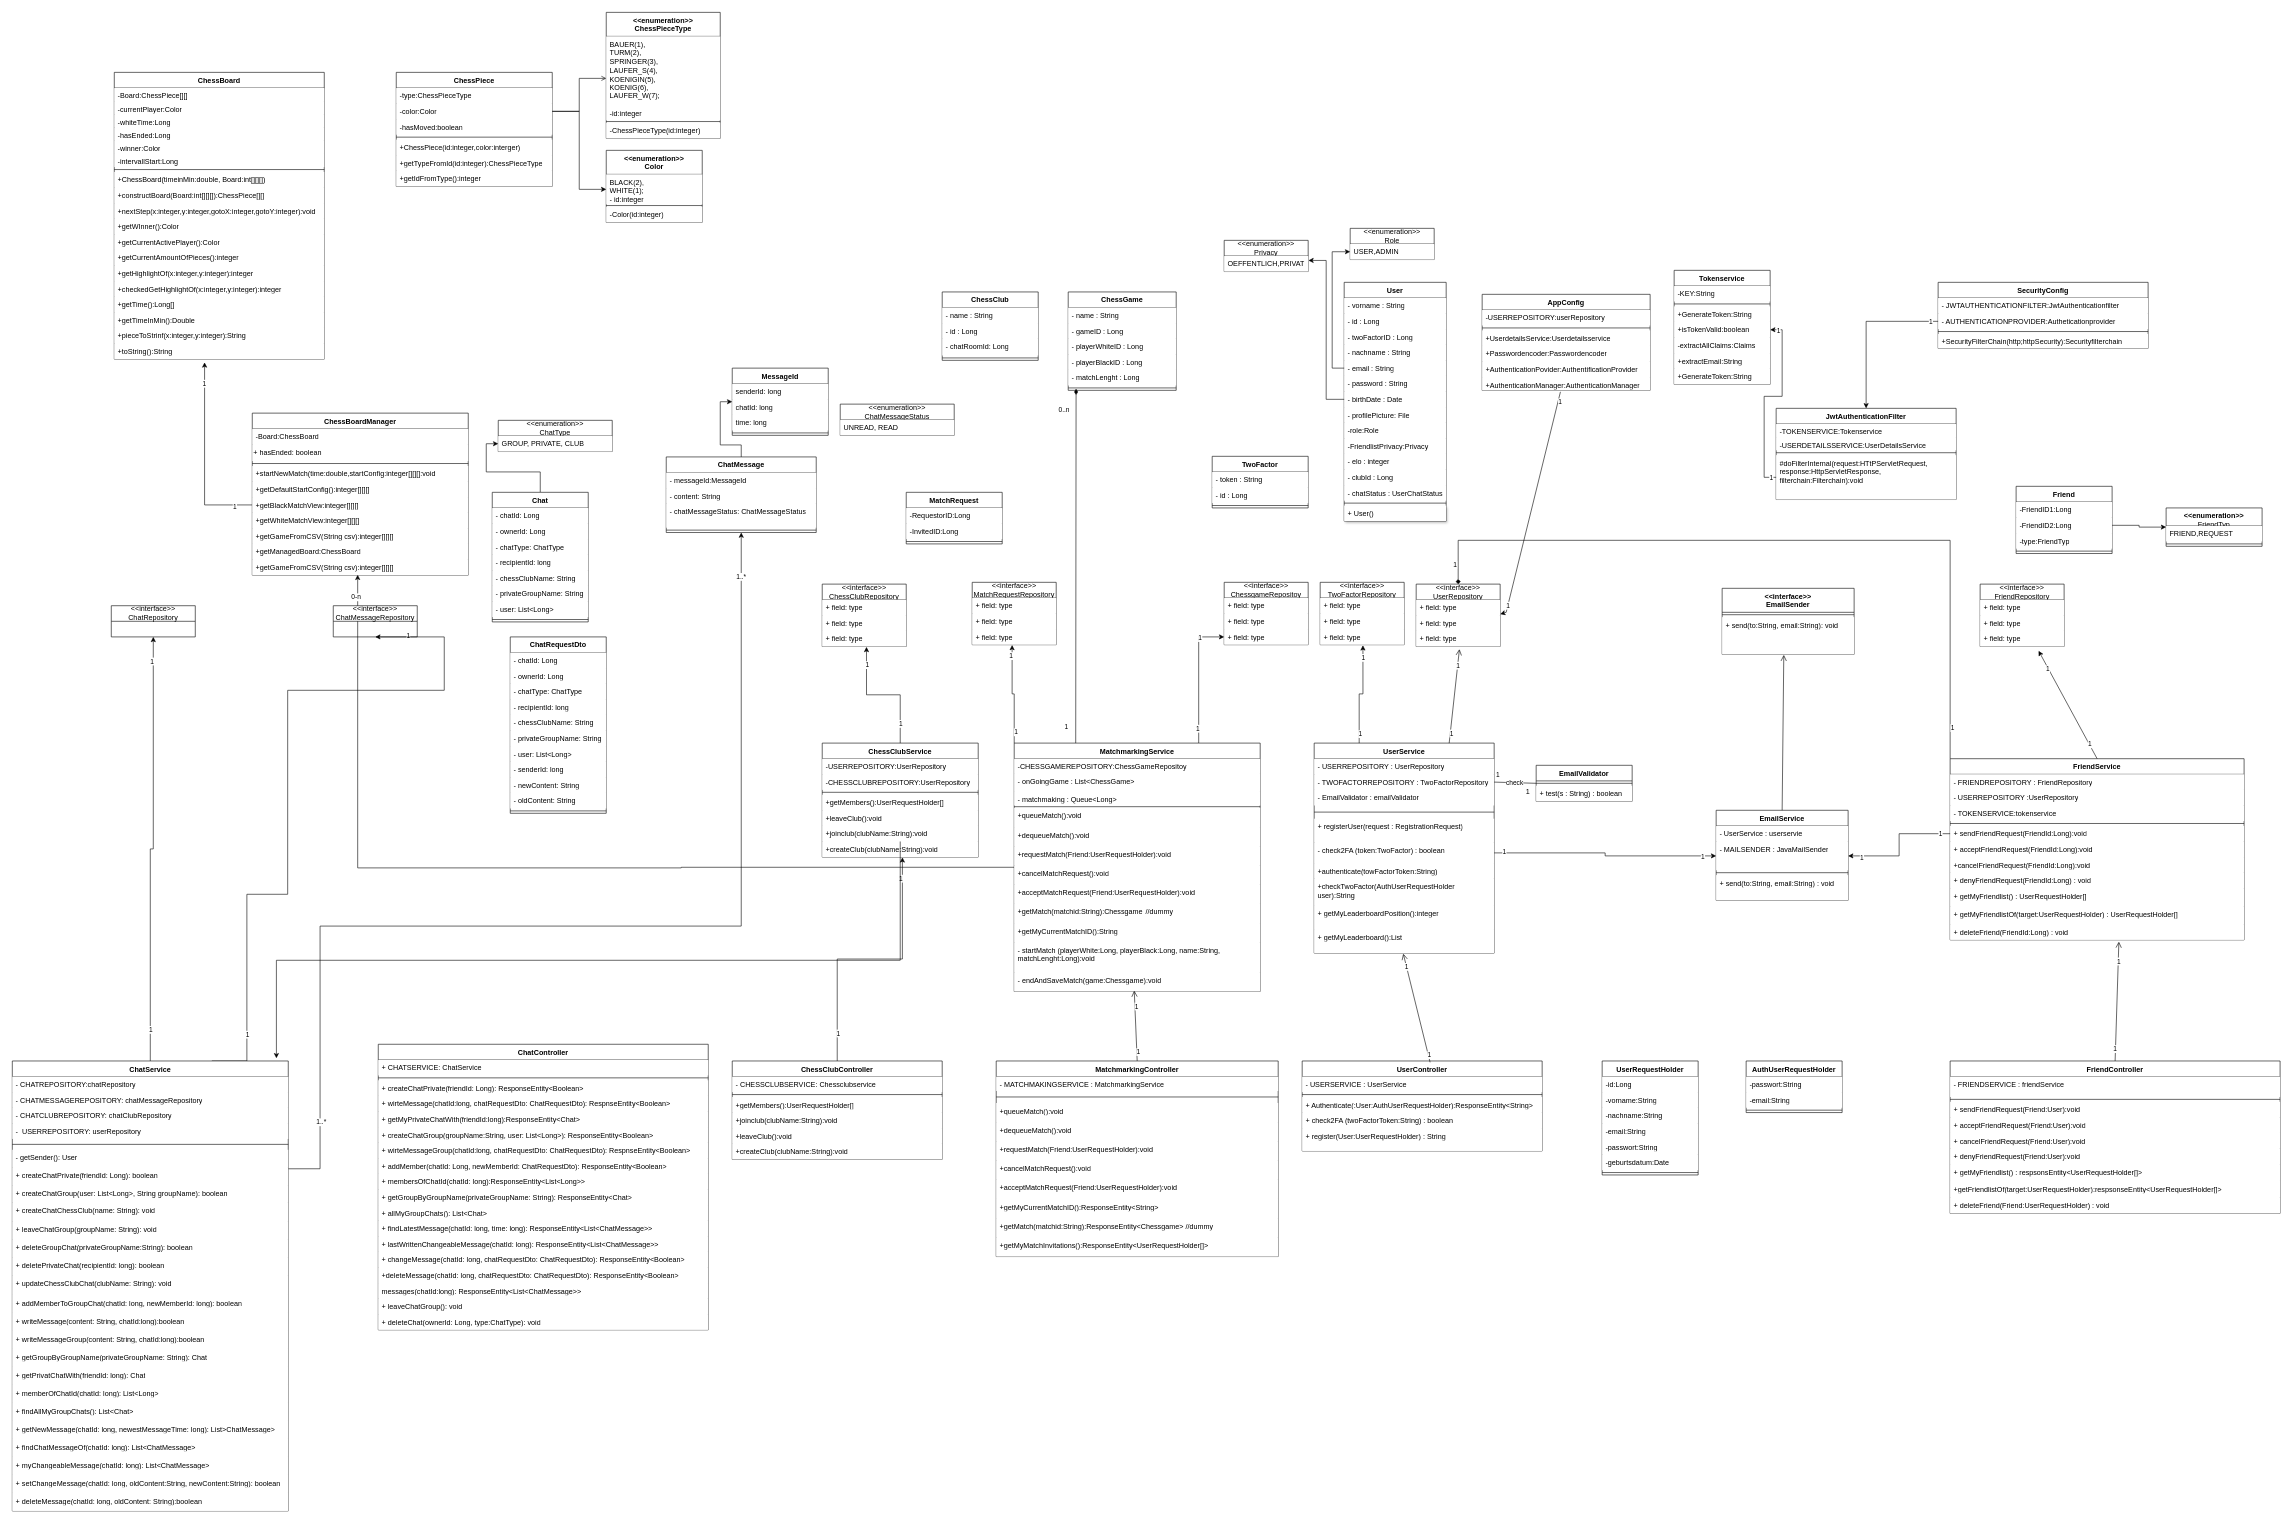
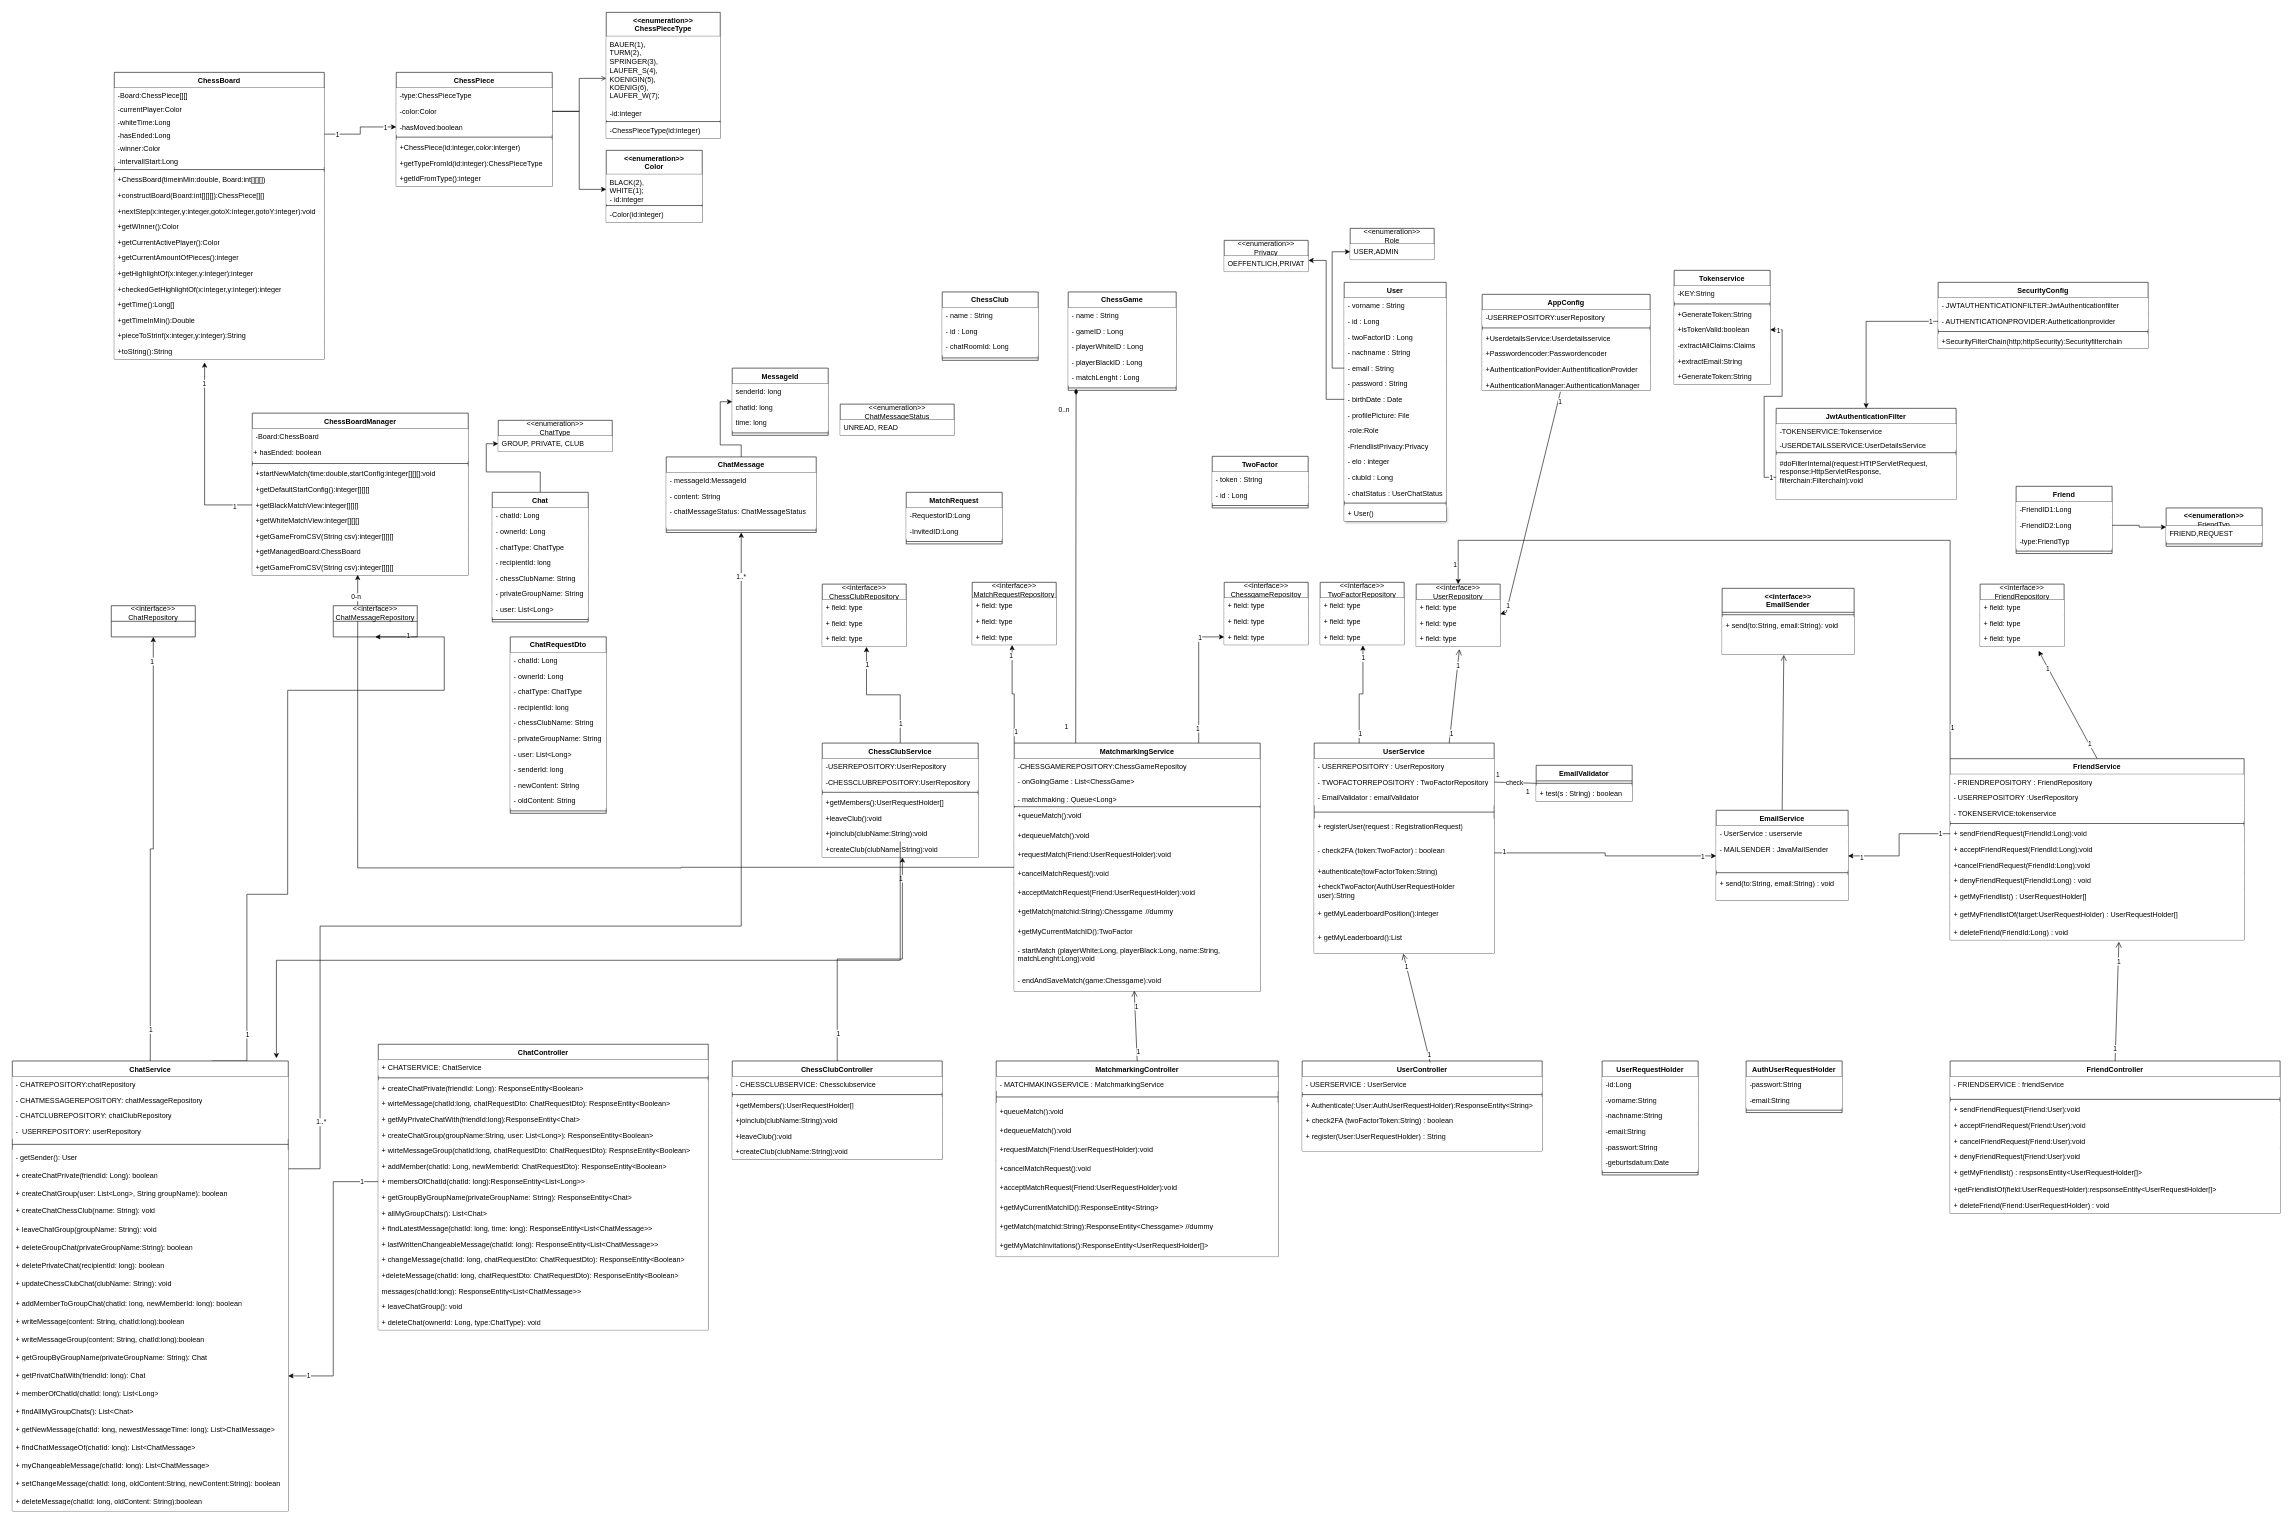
none -> (387, 127)
(1458, 578) -> (1458, 578)
(1074, 932) -> (1081, 932)
none -> (354, 1182)
(2106, 1190) -> (2102, 1190)
